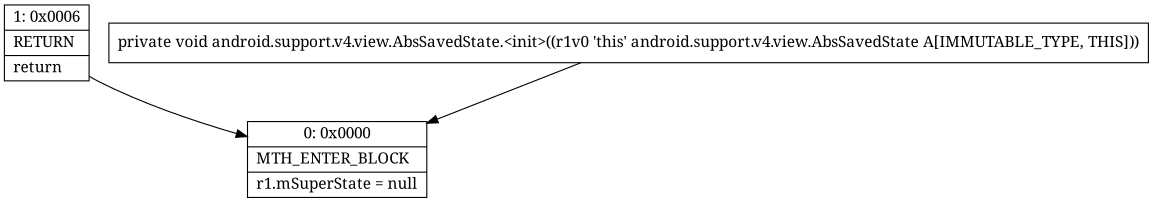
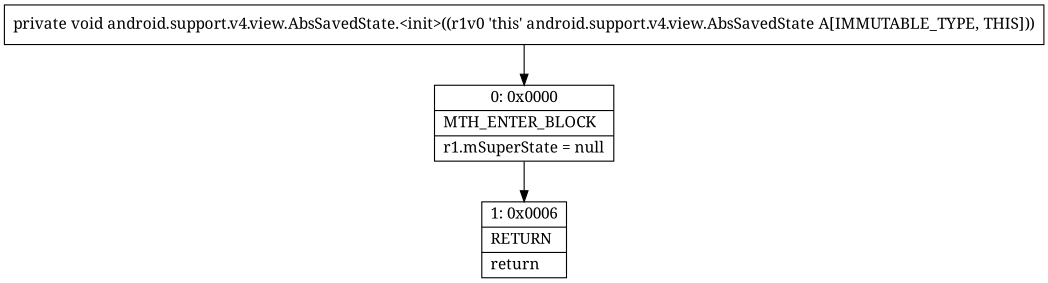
(161, 109) -> (524, 176)
